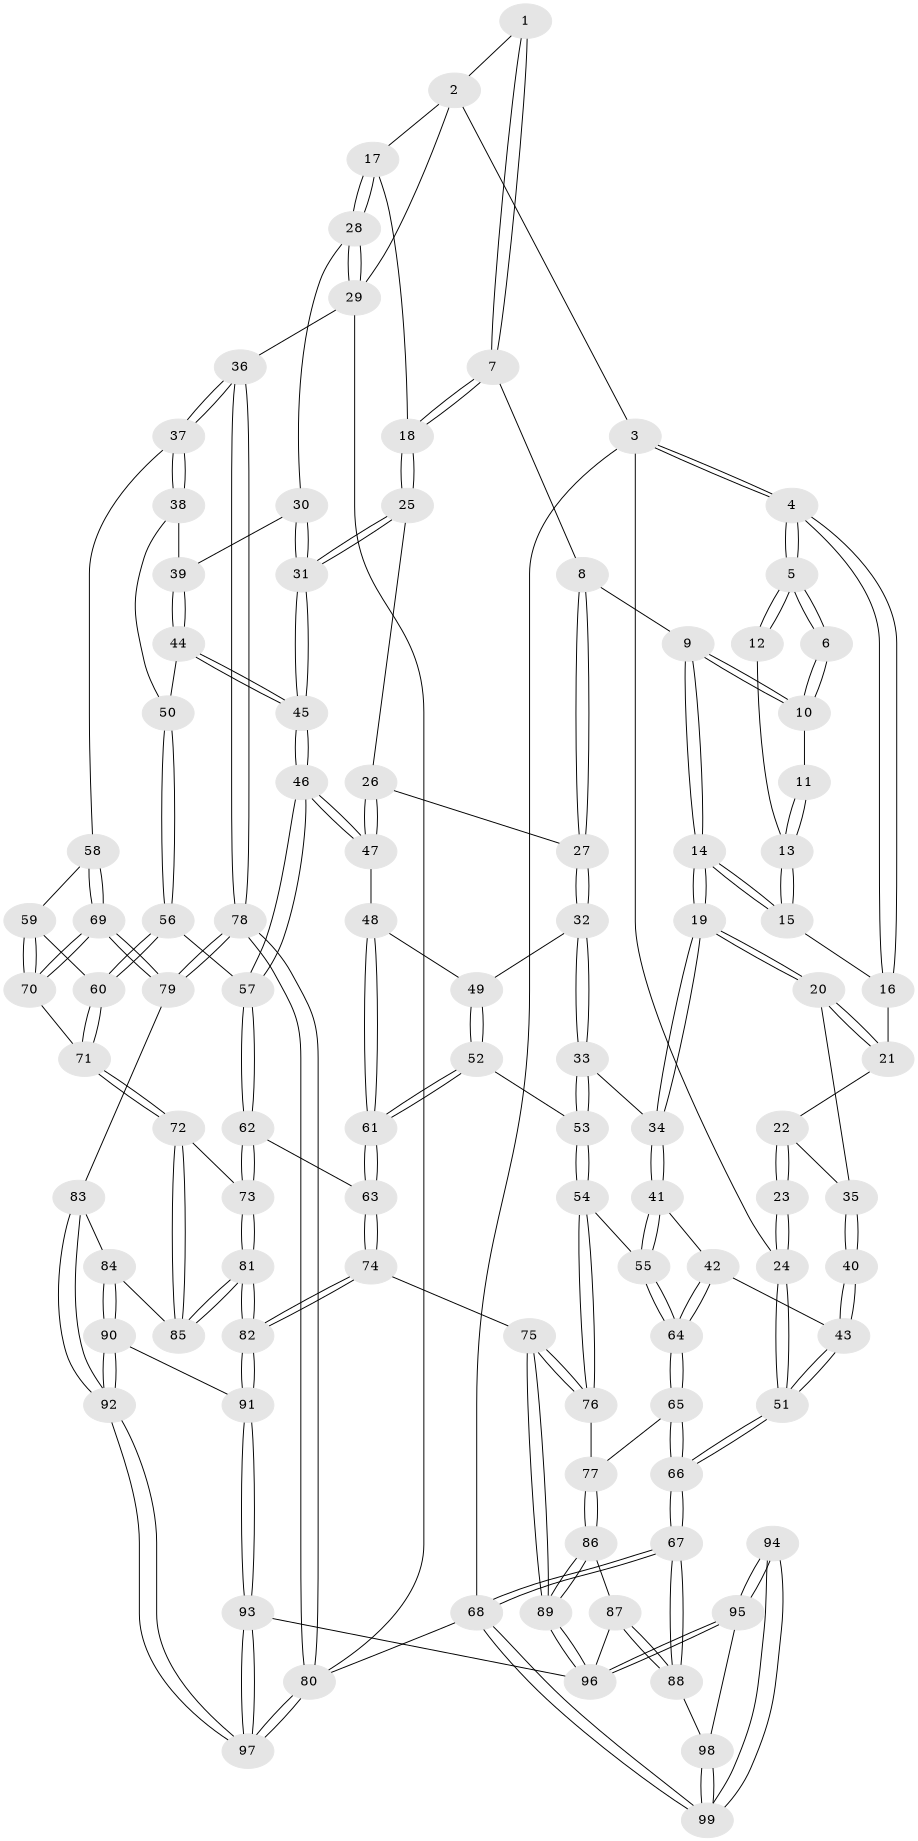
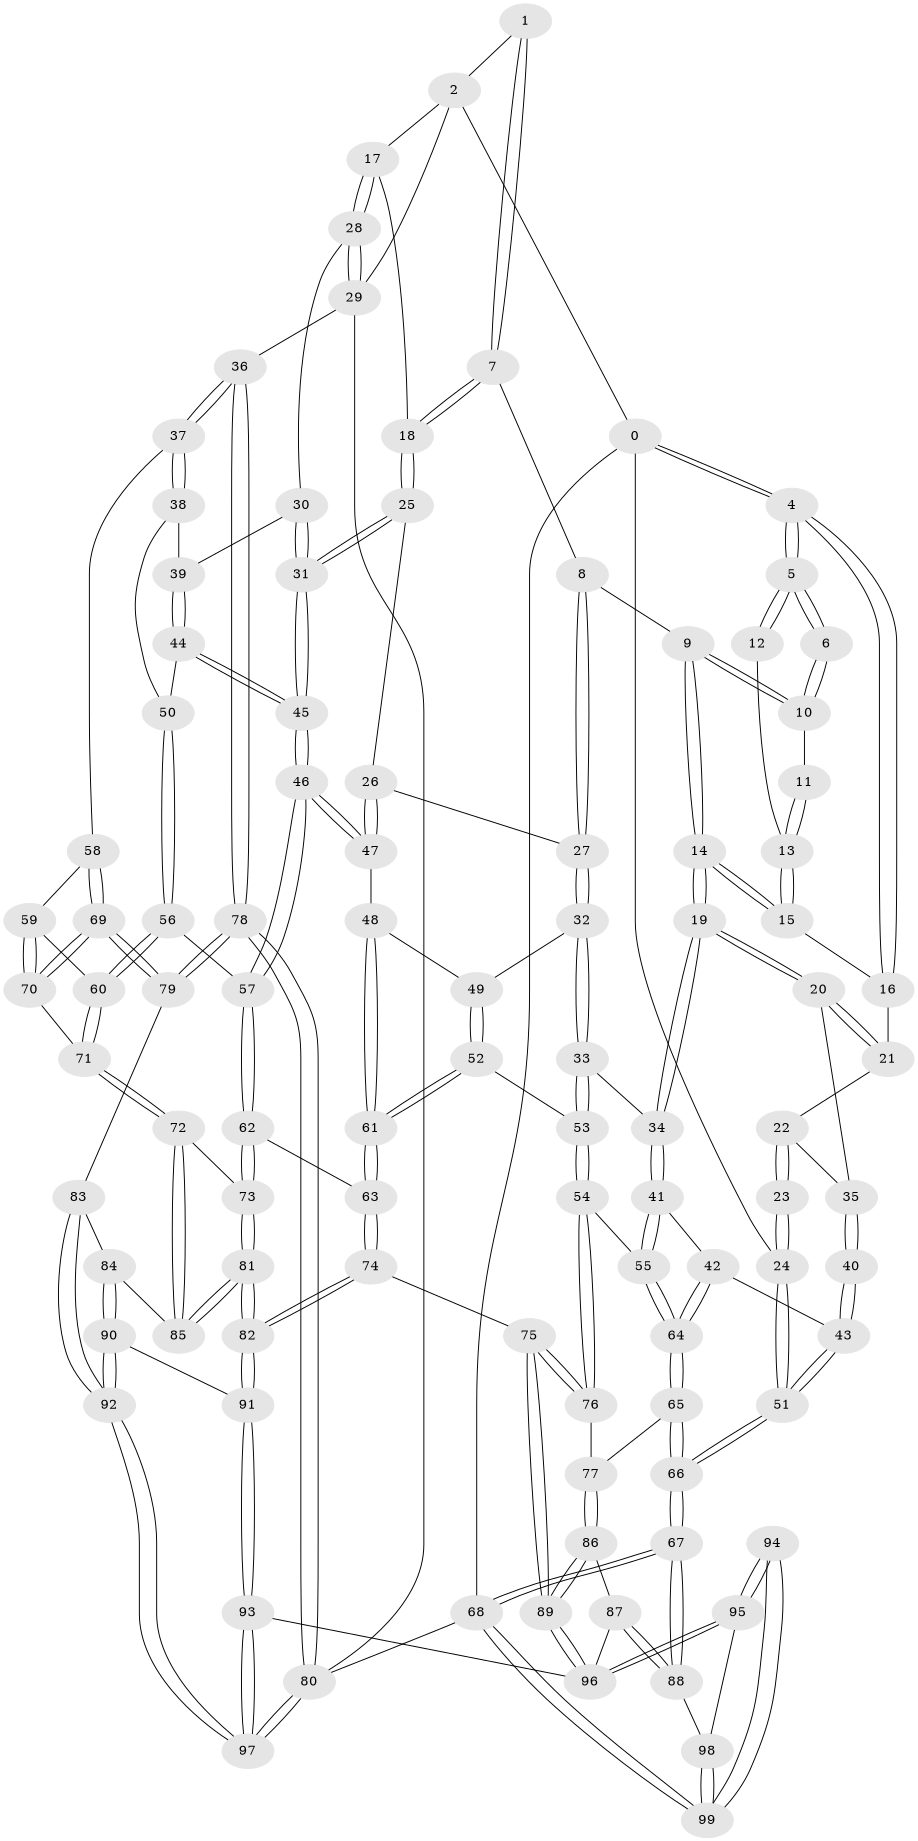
(635, 436) -> (635, 436)
